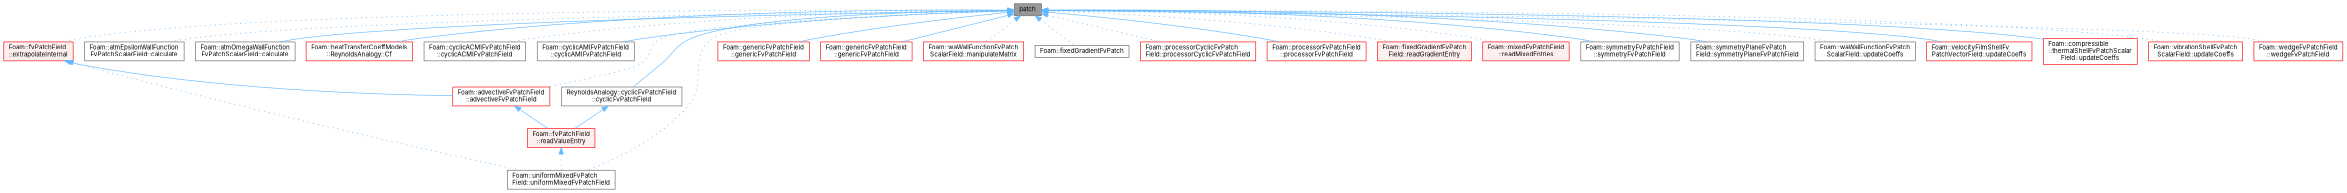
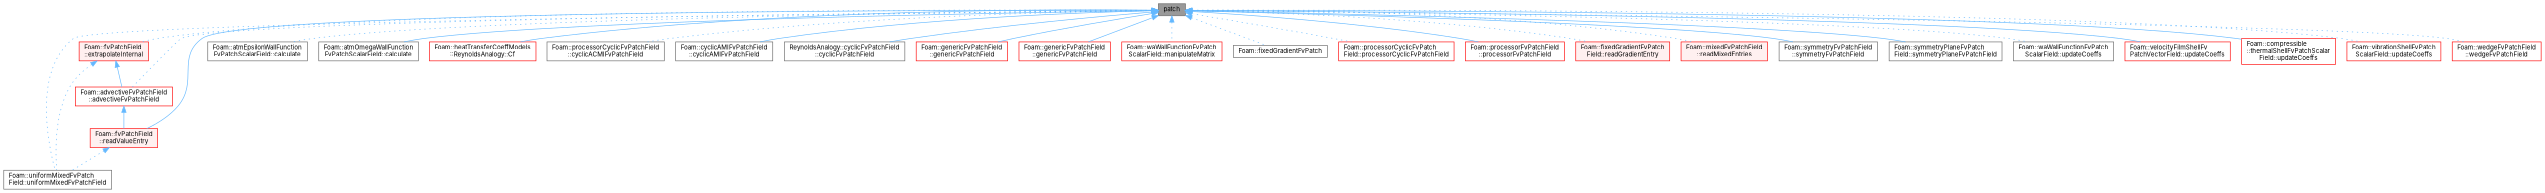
(475, 51) -> (606, 51)
(589, 119) -> (620, 14)
